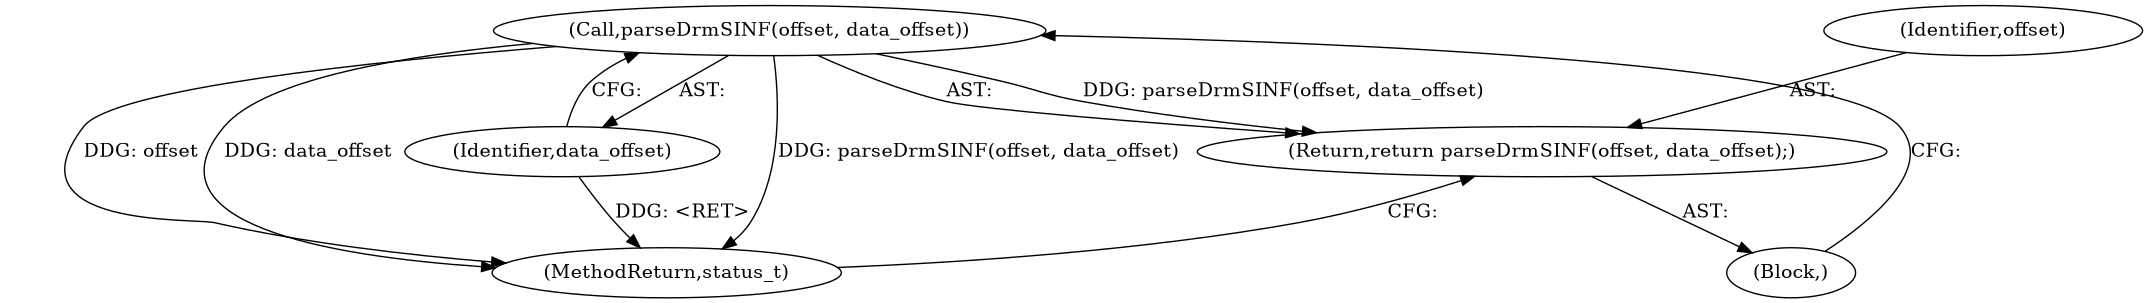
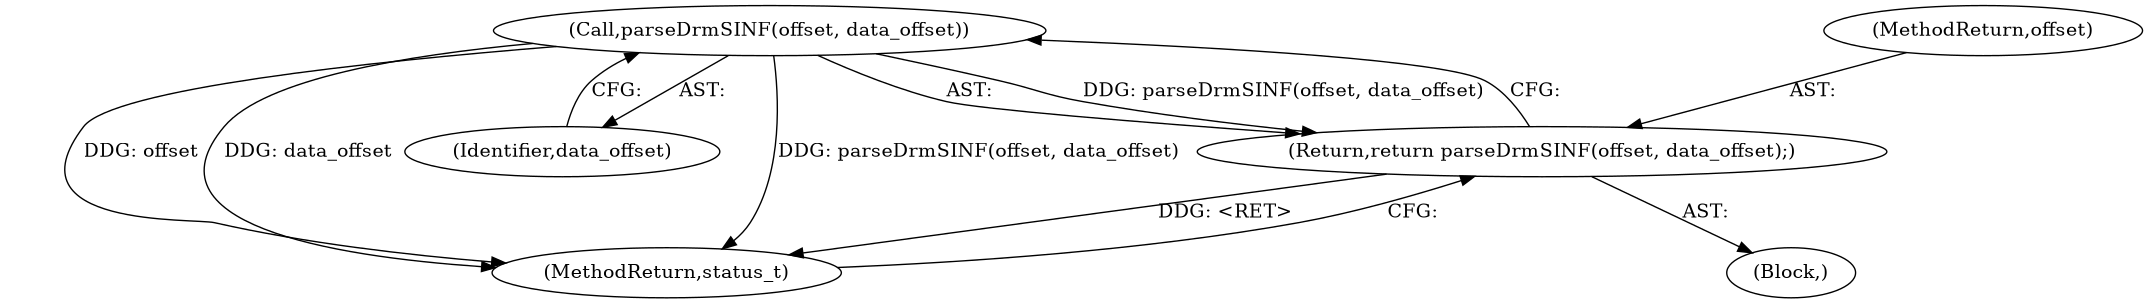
(1983, 31) -> (1983, 31)
(1563, 59) -> (1297, 54)
(603, 209) -> (1095, 214)
